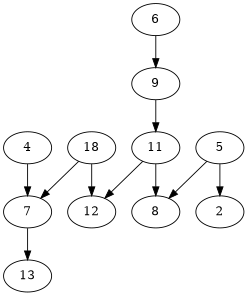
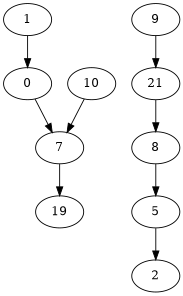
none -> (28, 20)
(156, 20) -> none
(28, 148) -> (28, 84)
(92, 148) -> (92, 84)
(156, 148) -> (156, 84)
(191, 177) -> (156, 175)
(92, 212) -> none
(28, 276) -> (60, 212)
